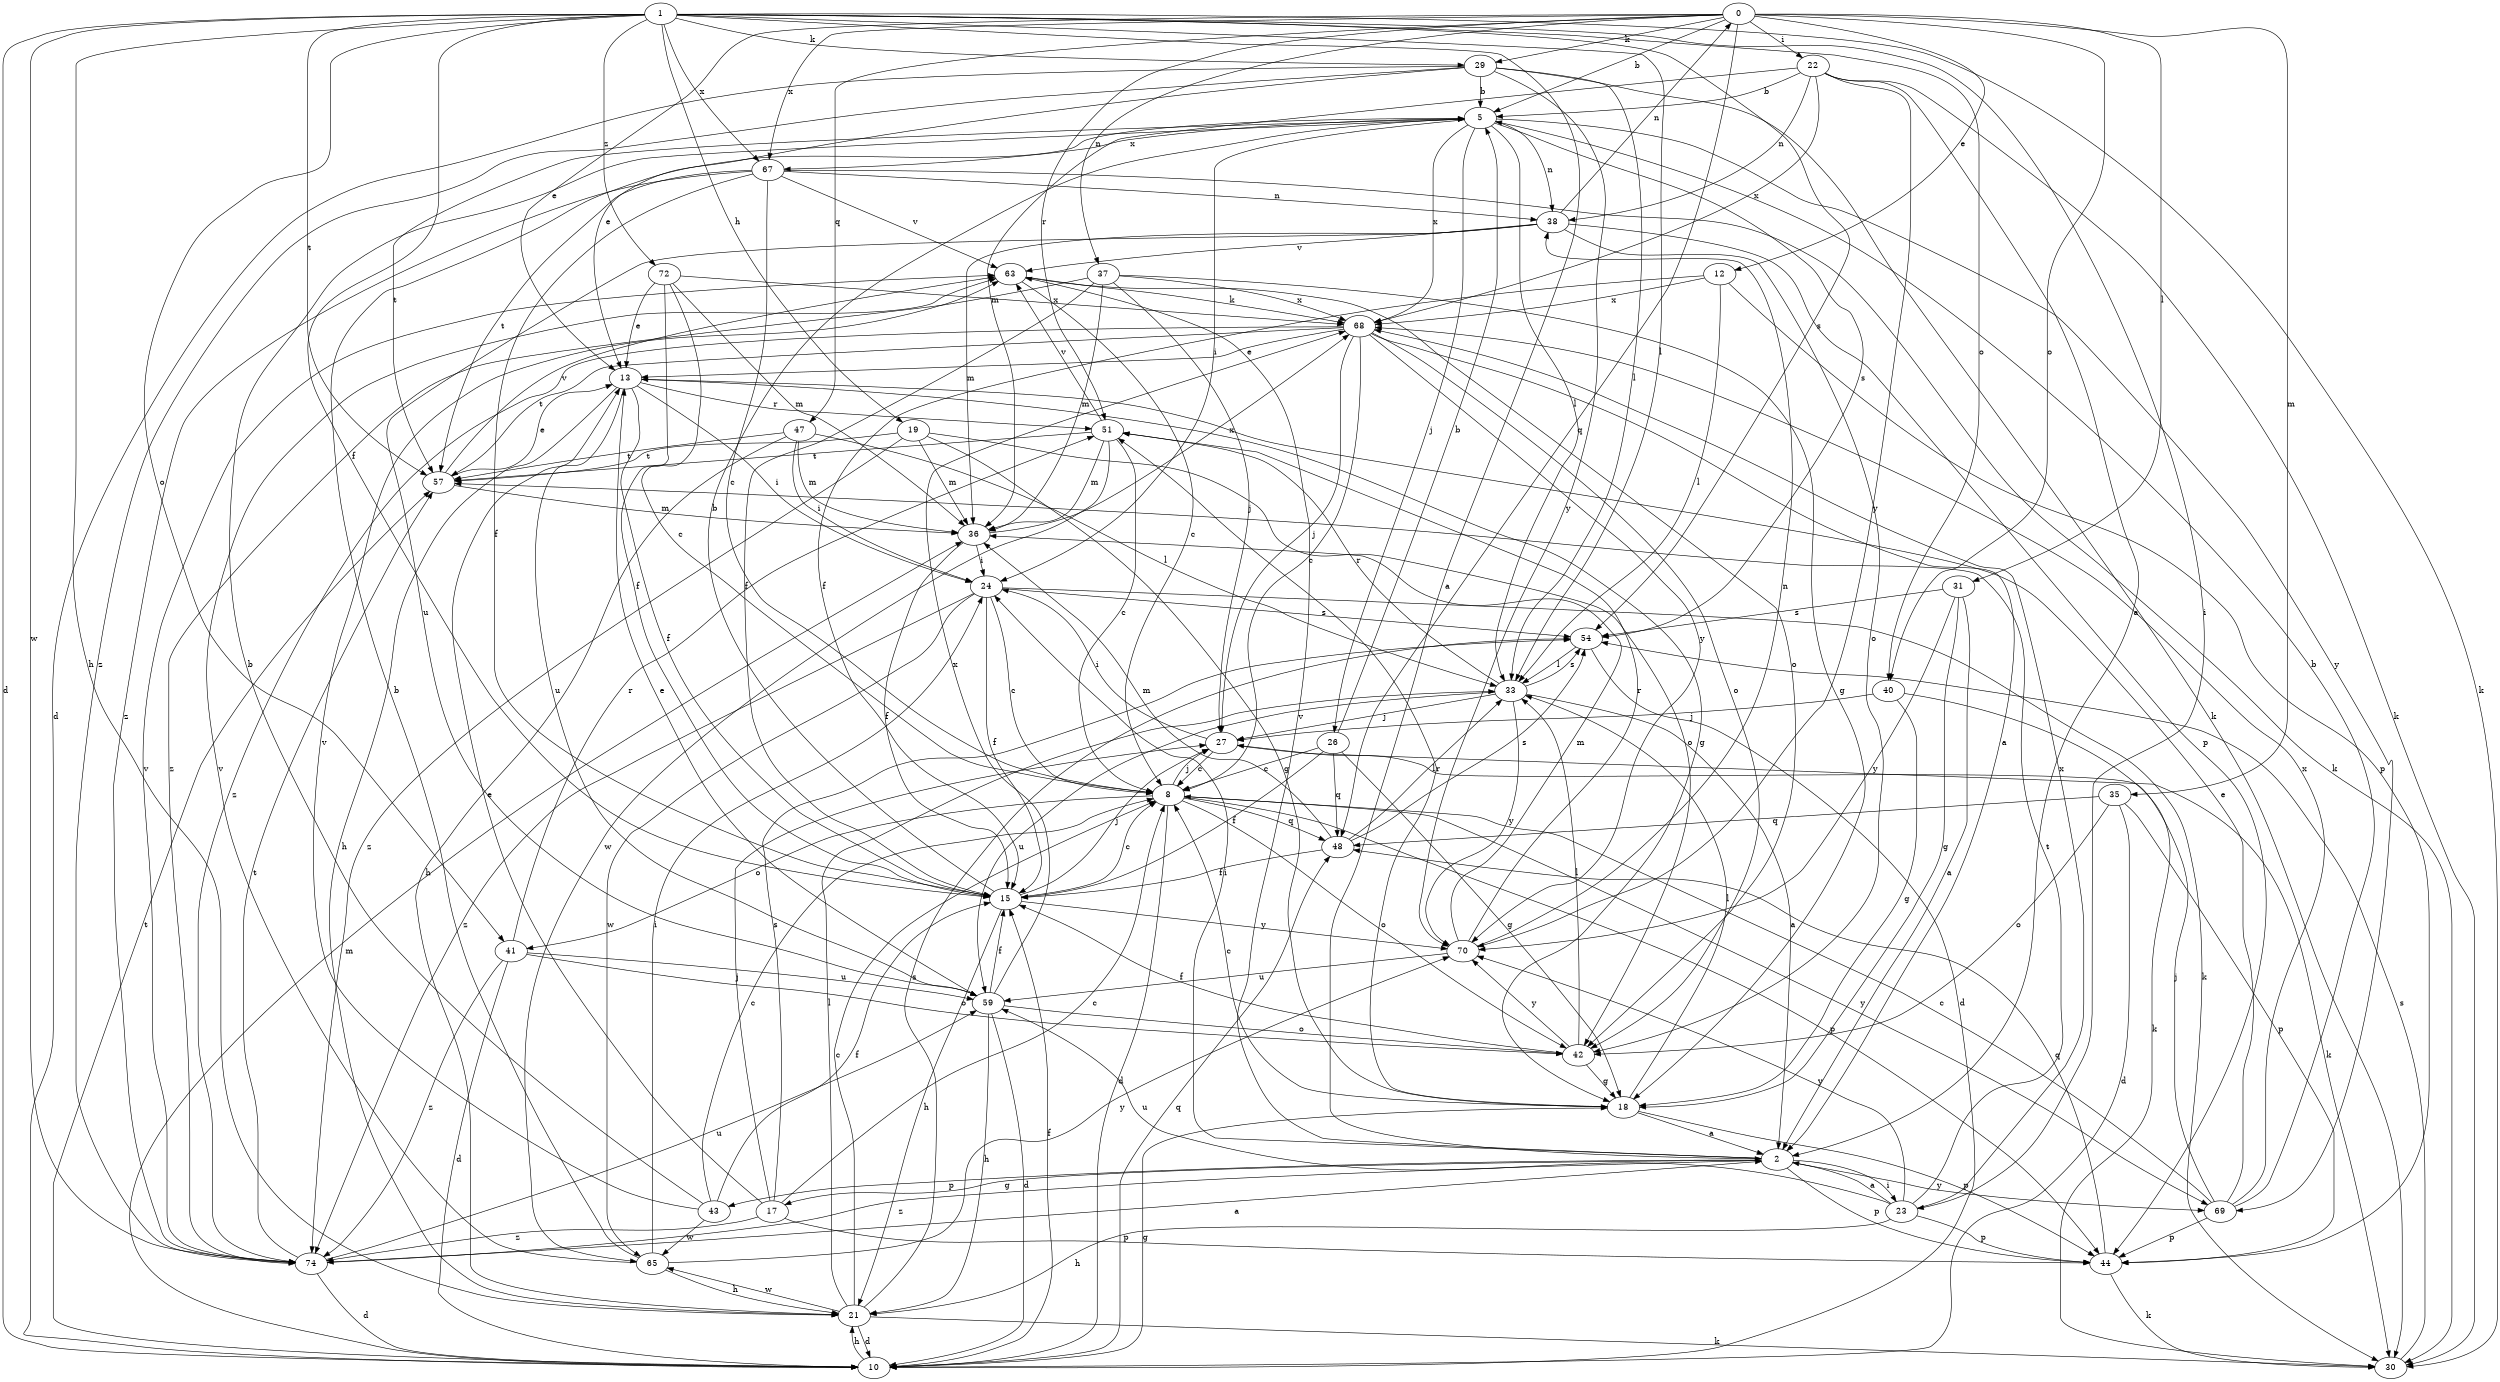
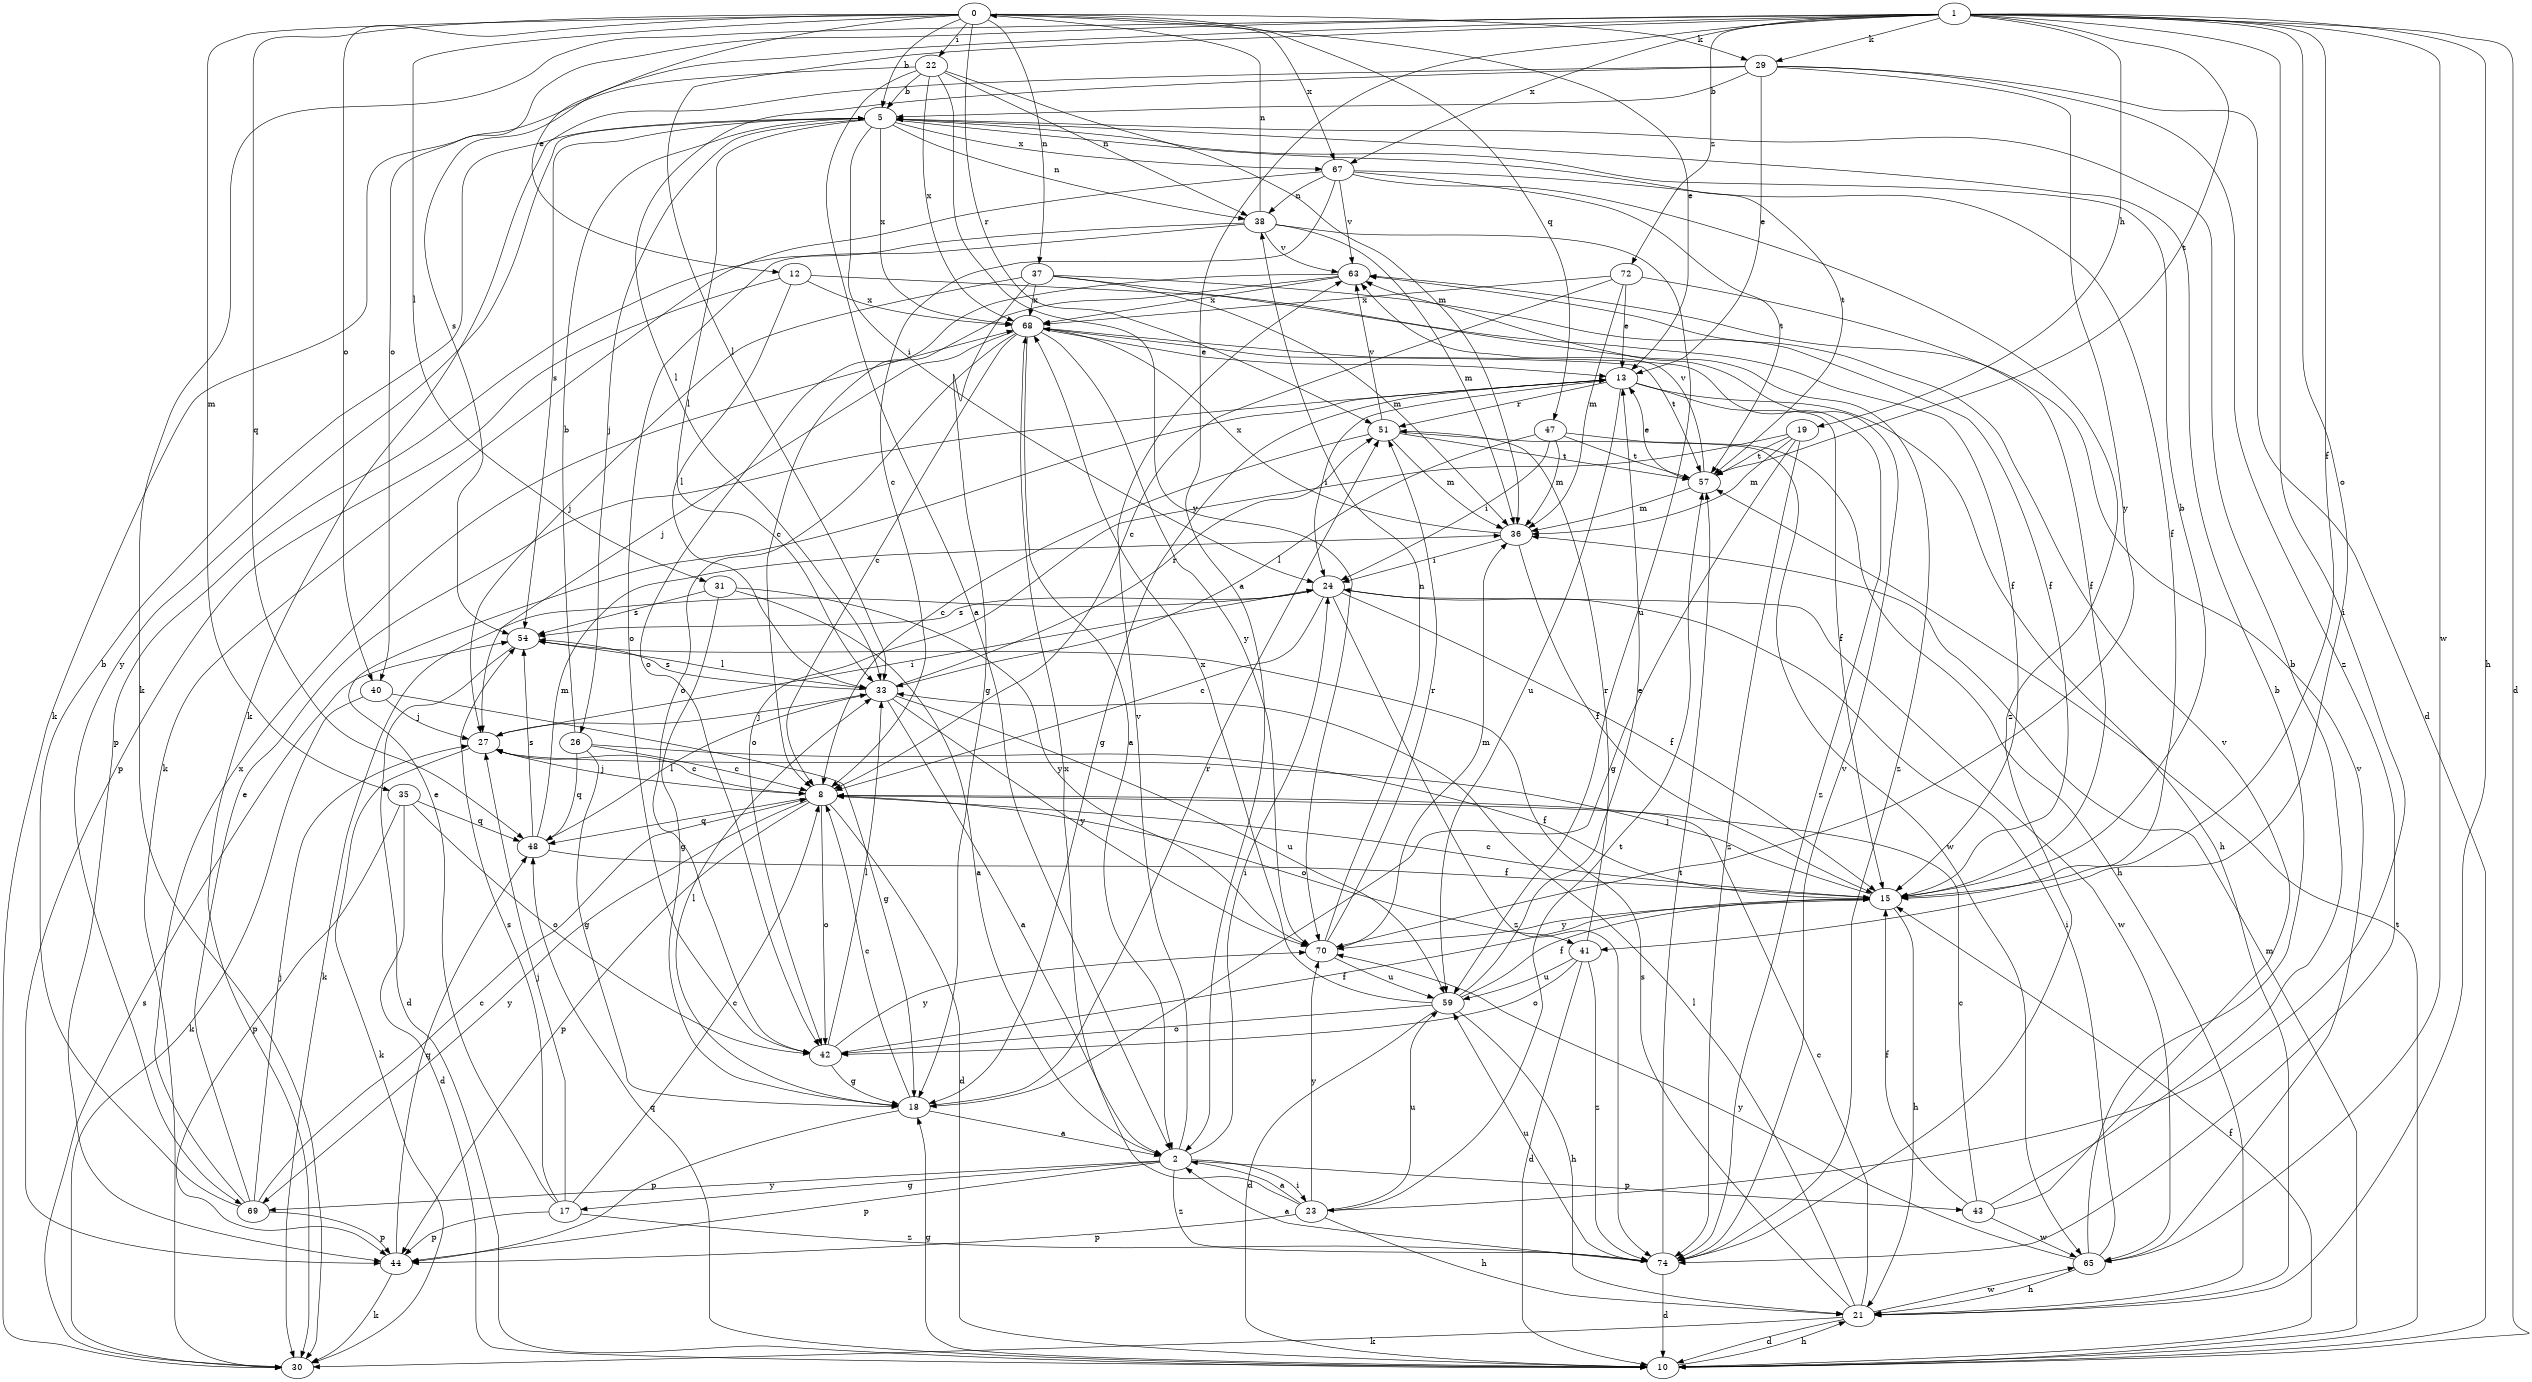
(1232, 300) -> (1213, 300)
(31, 435) -> (2440, 508)
